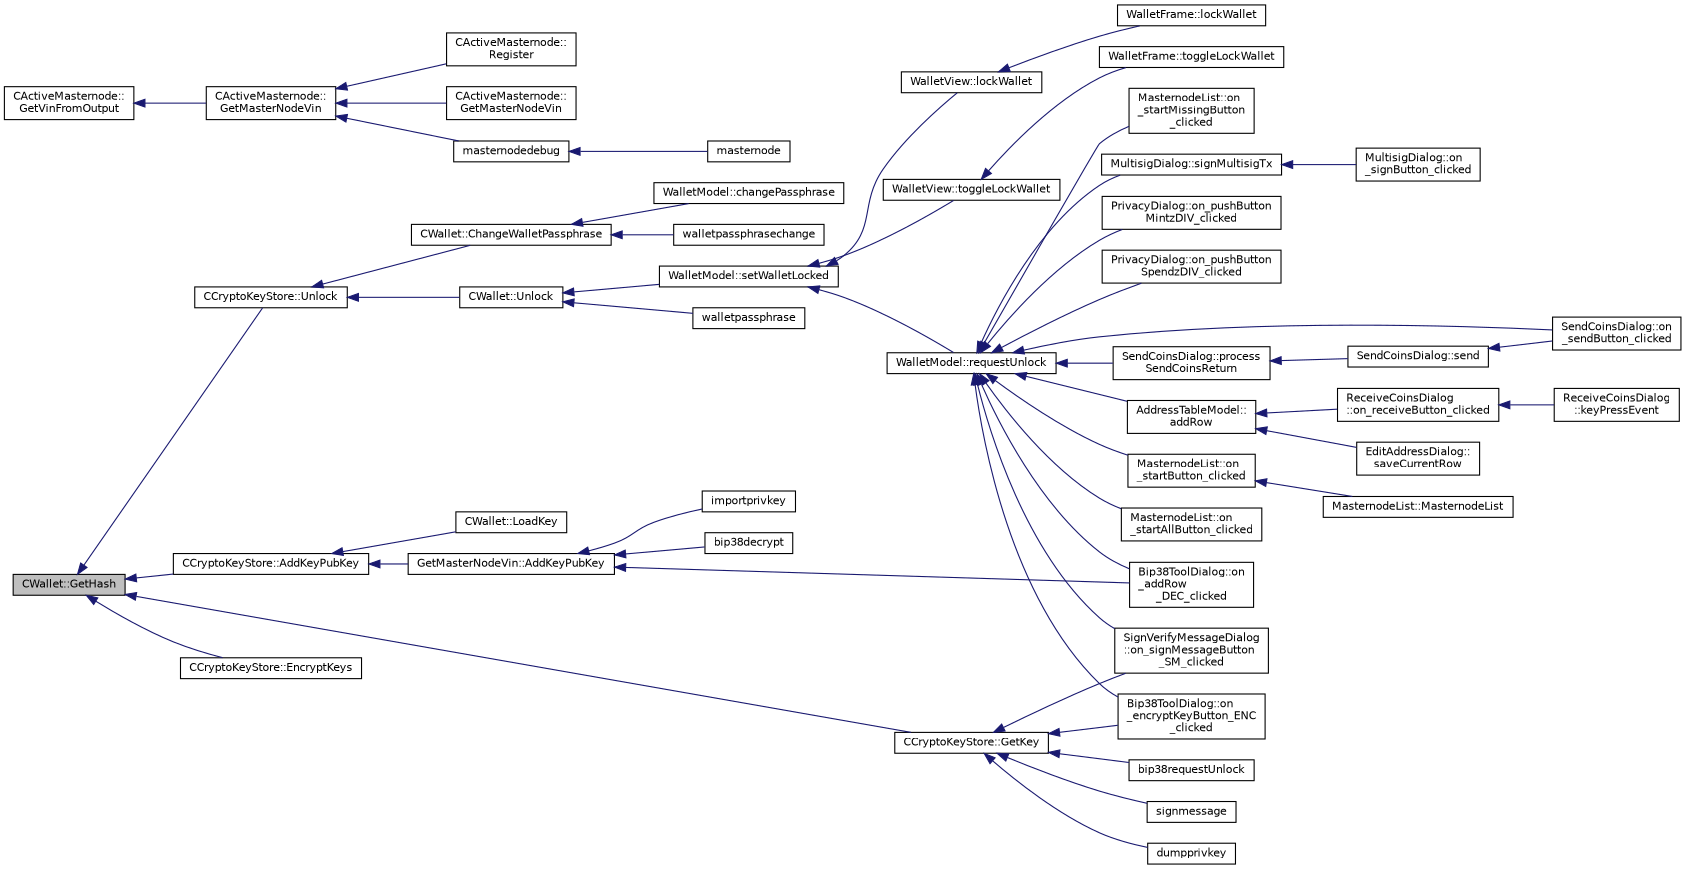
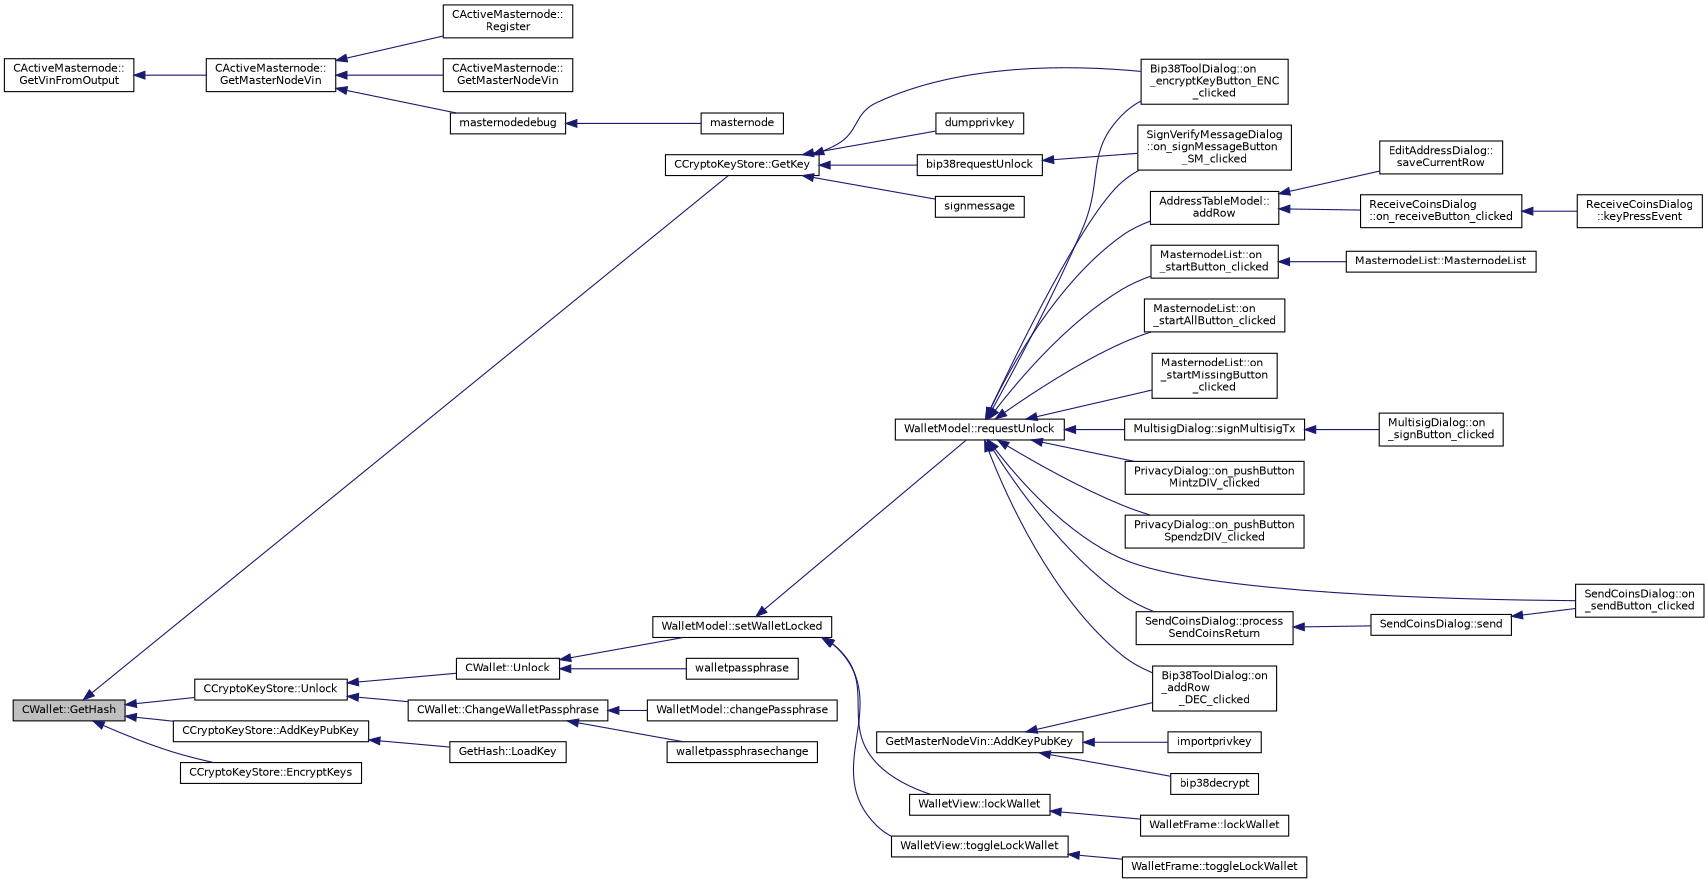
(511, 522) -> (508, 752)
(394, 564) -> none
(1064, 699) -> (1092, 157)
